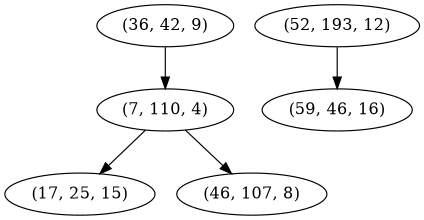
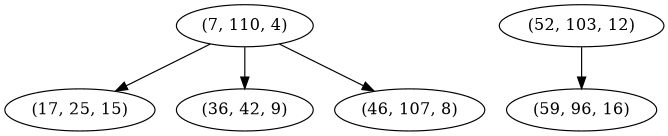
(337, 26) -> (582, 26)
(165, 62) -> (245, 62)
(337, 110) -> (582, 110)
